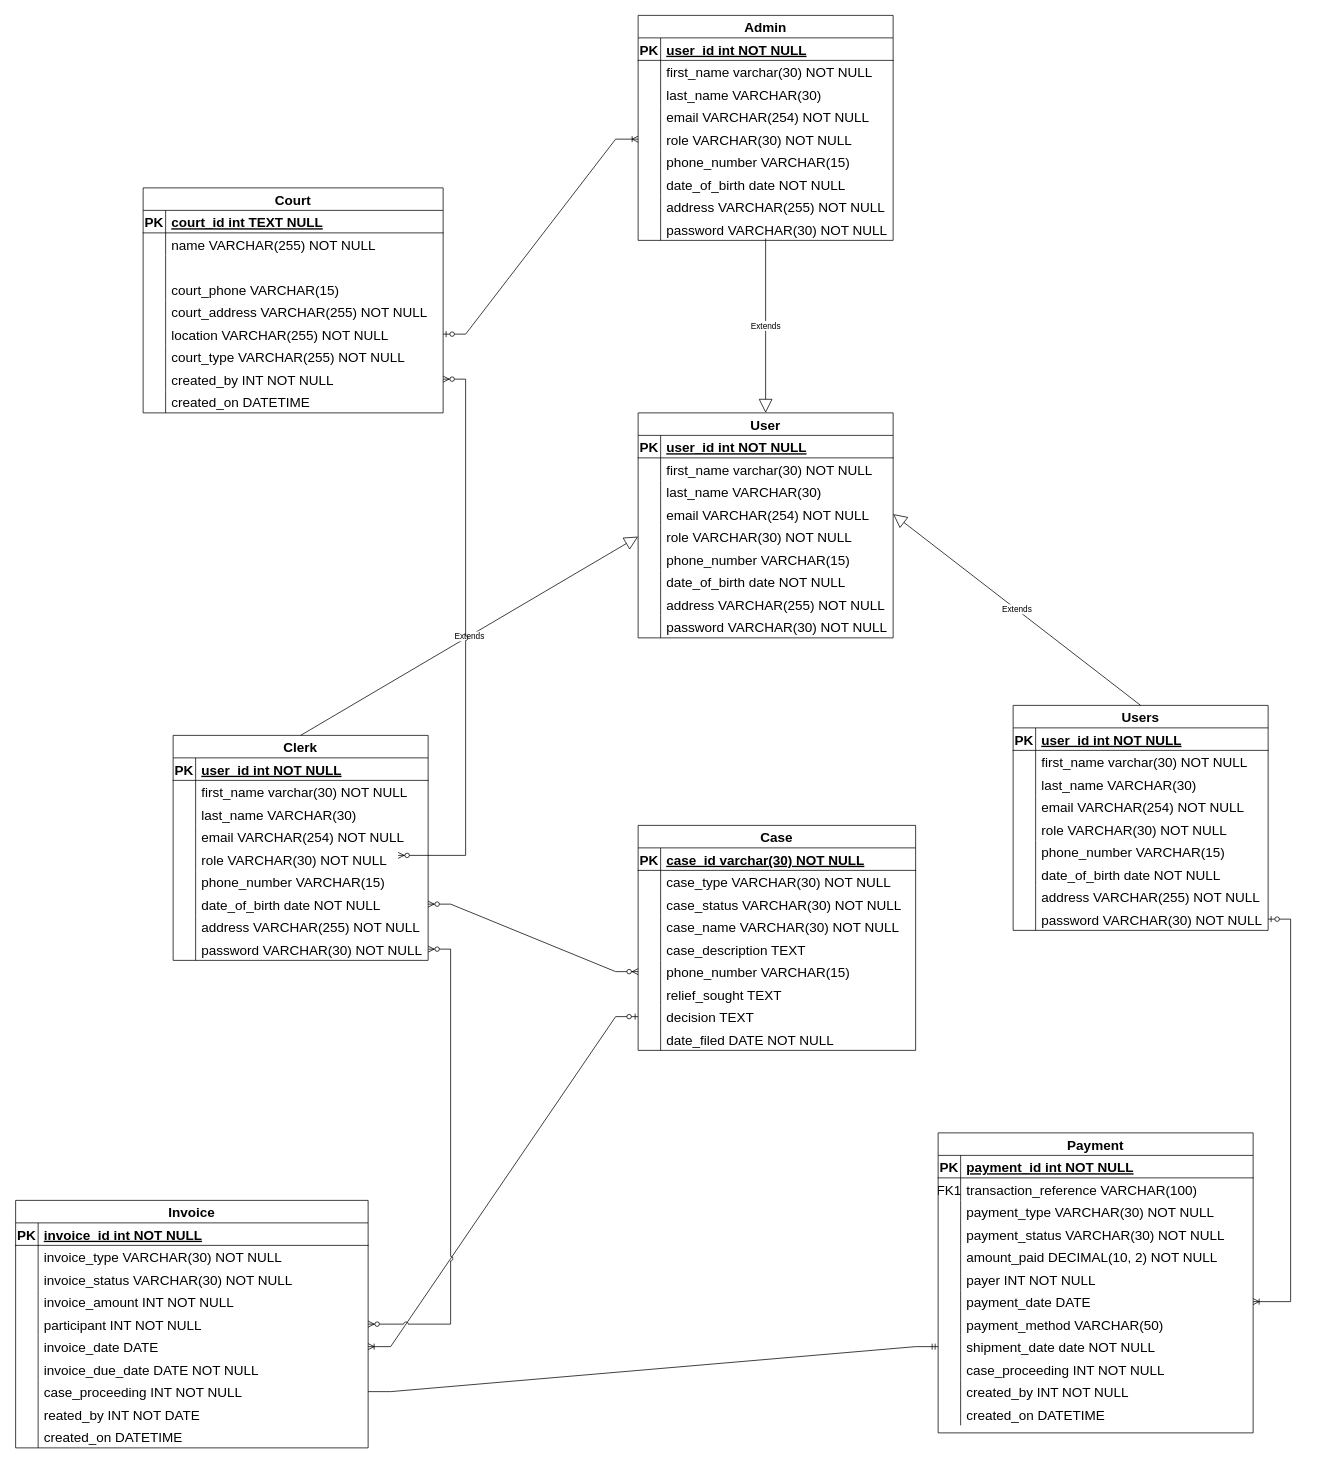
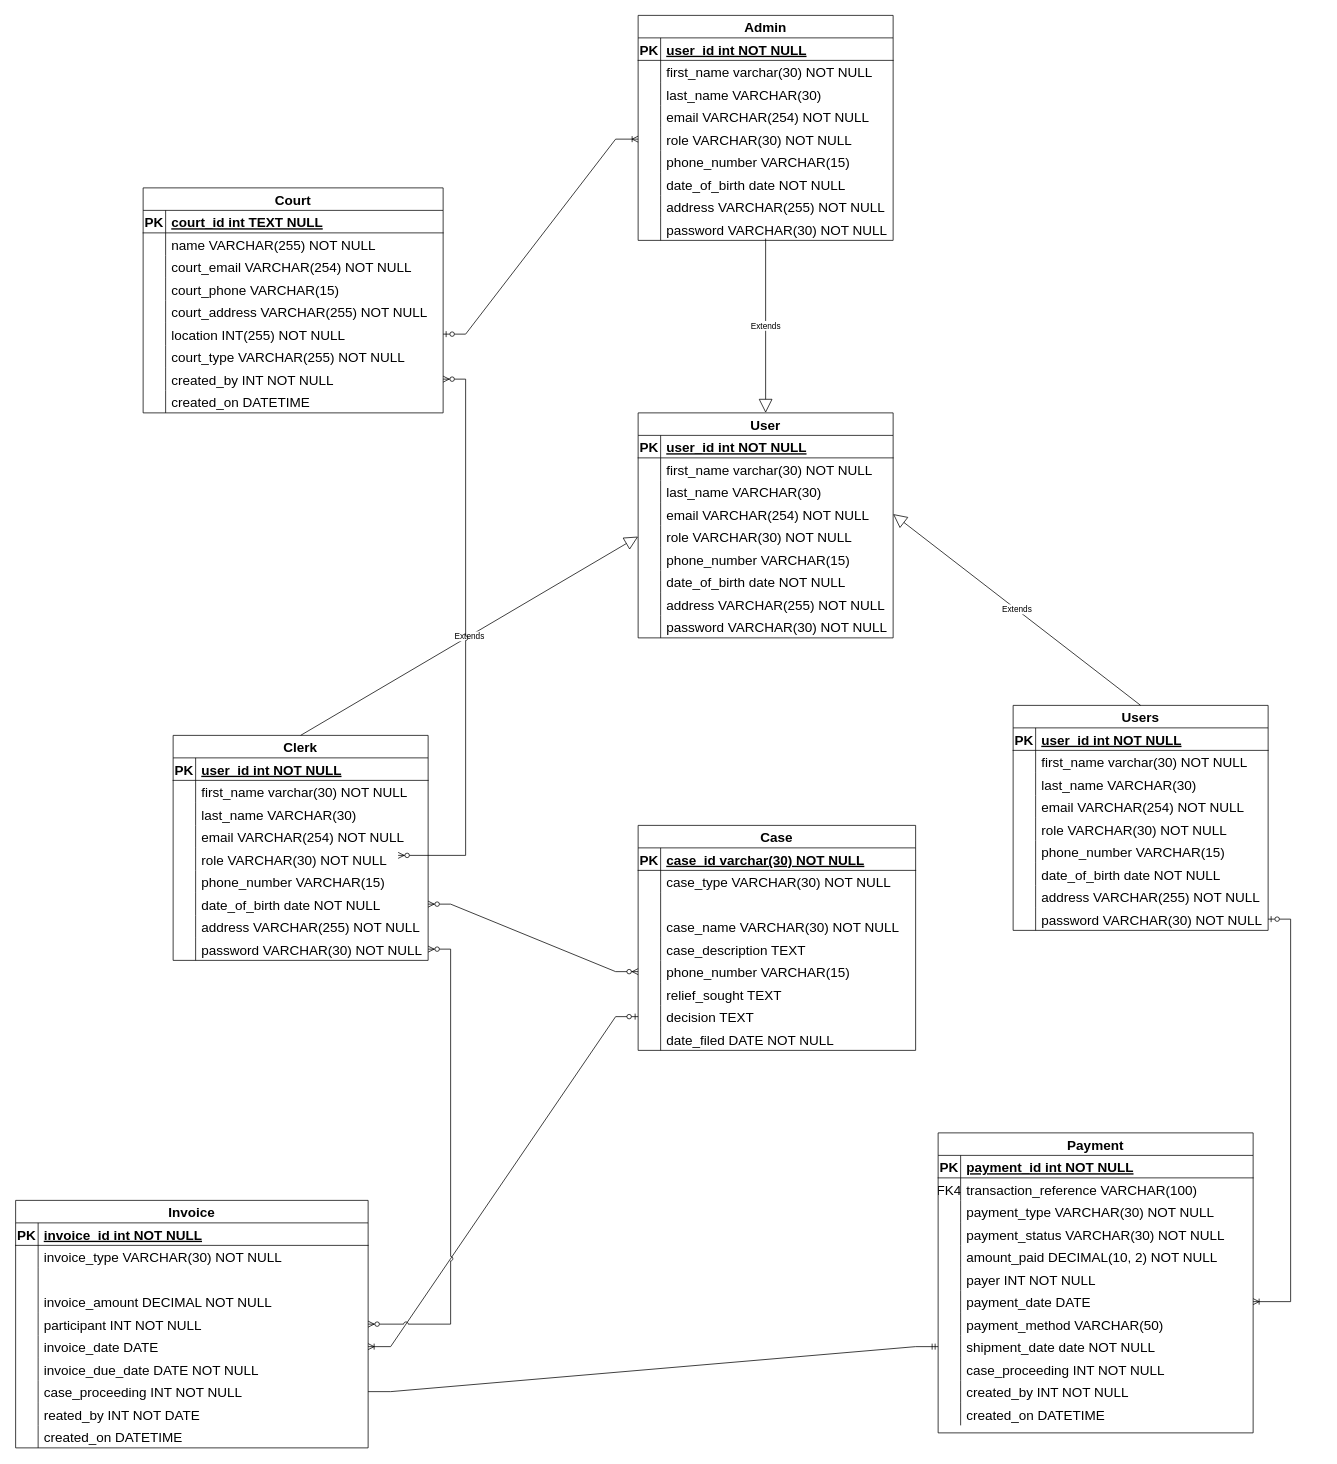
none -> (304, 267)
(276, 335) -> (261, 335)
(788, 904) -> none
(949, 1190) -> (949, 1190)
(203, 1279) -> none
(137, 1303) -> (152, 1303)
